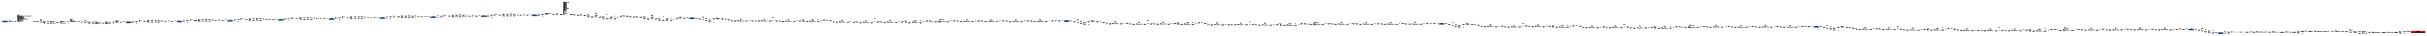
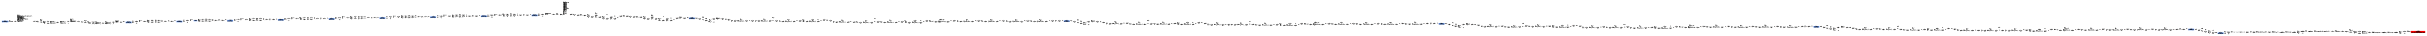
(1217, 24) -> (1217, 24)
